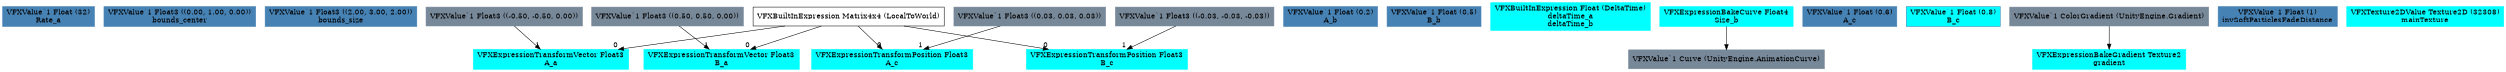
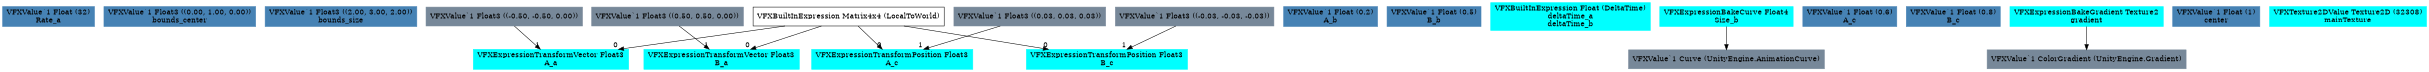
(1953, 17) -> (1953, 17)
(2278, 17) -> (2216, 17)
(2109, 35) -> (2087, 35)
